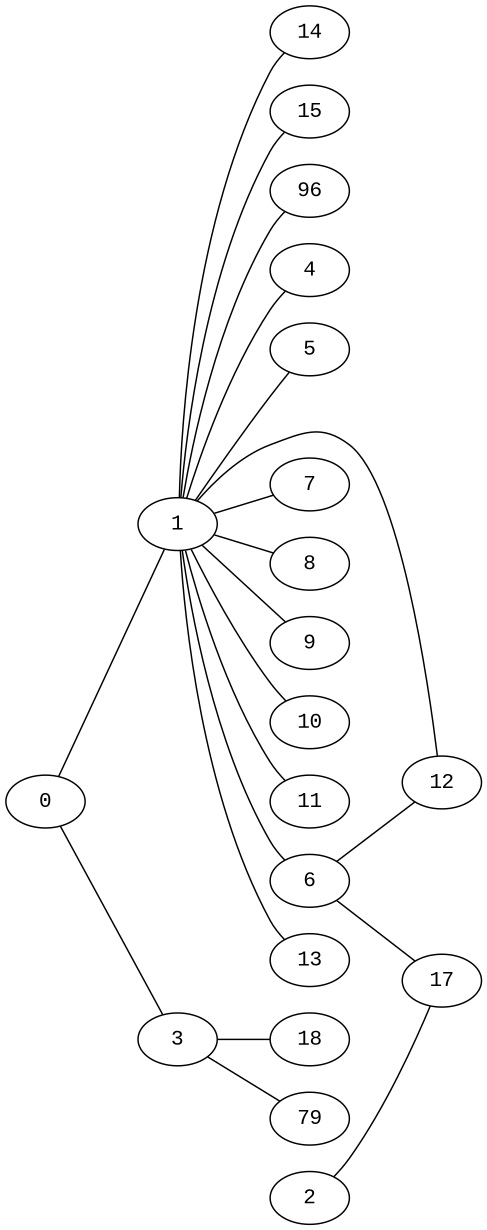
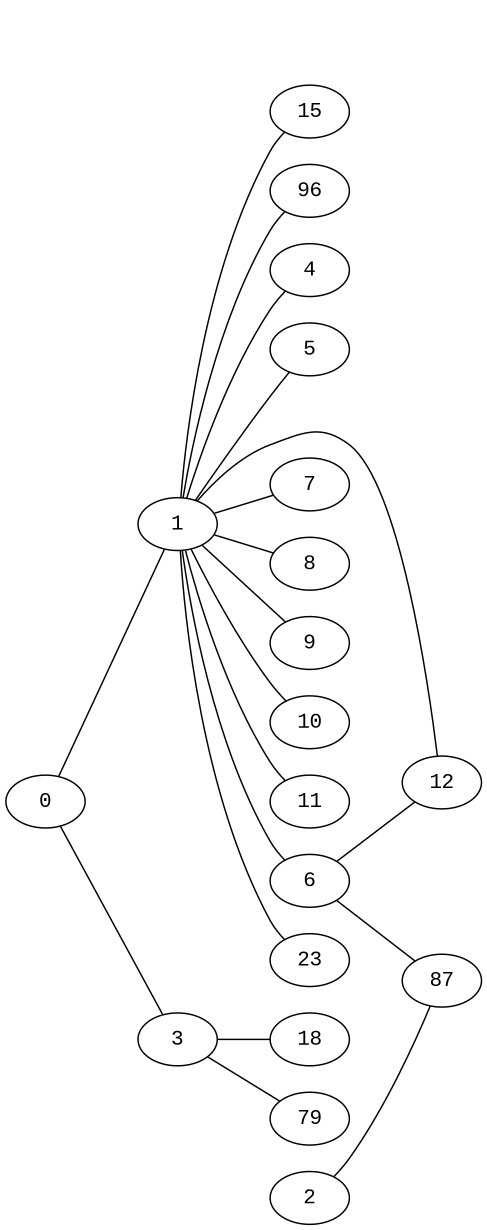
(310, 32) -> none
(310, 960) -> (310, 960)
(442, 981) -> (442, 981)
